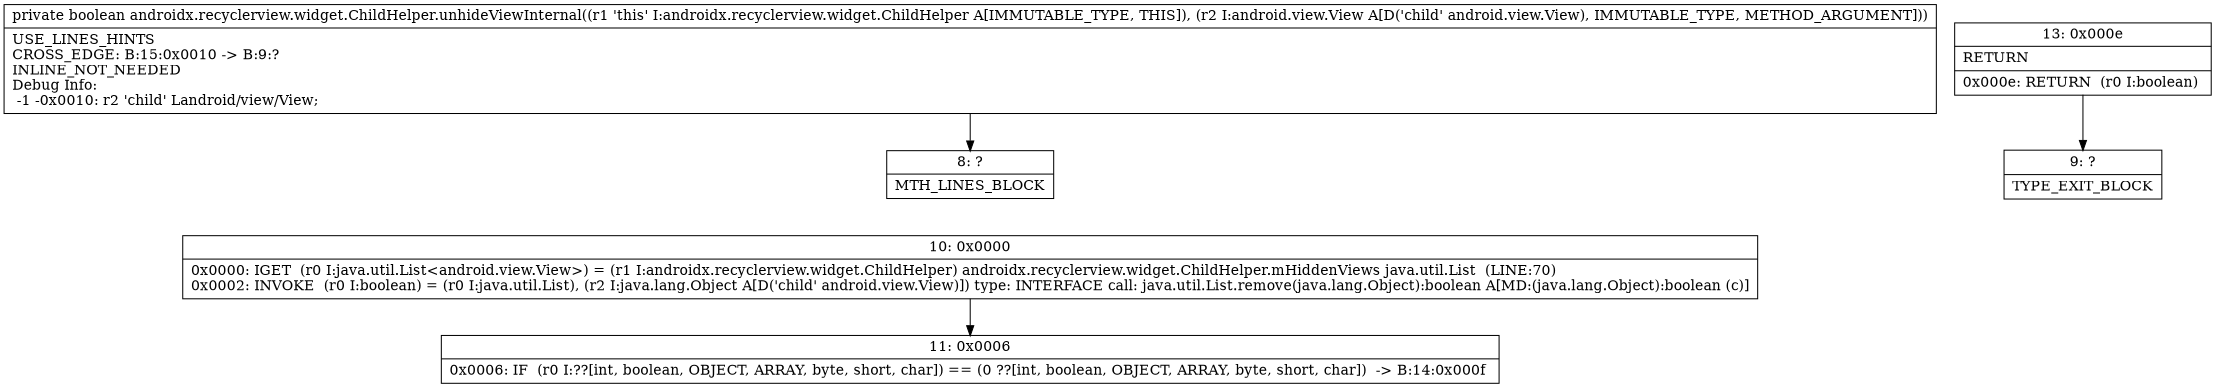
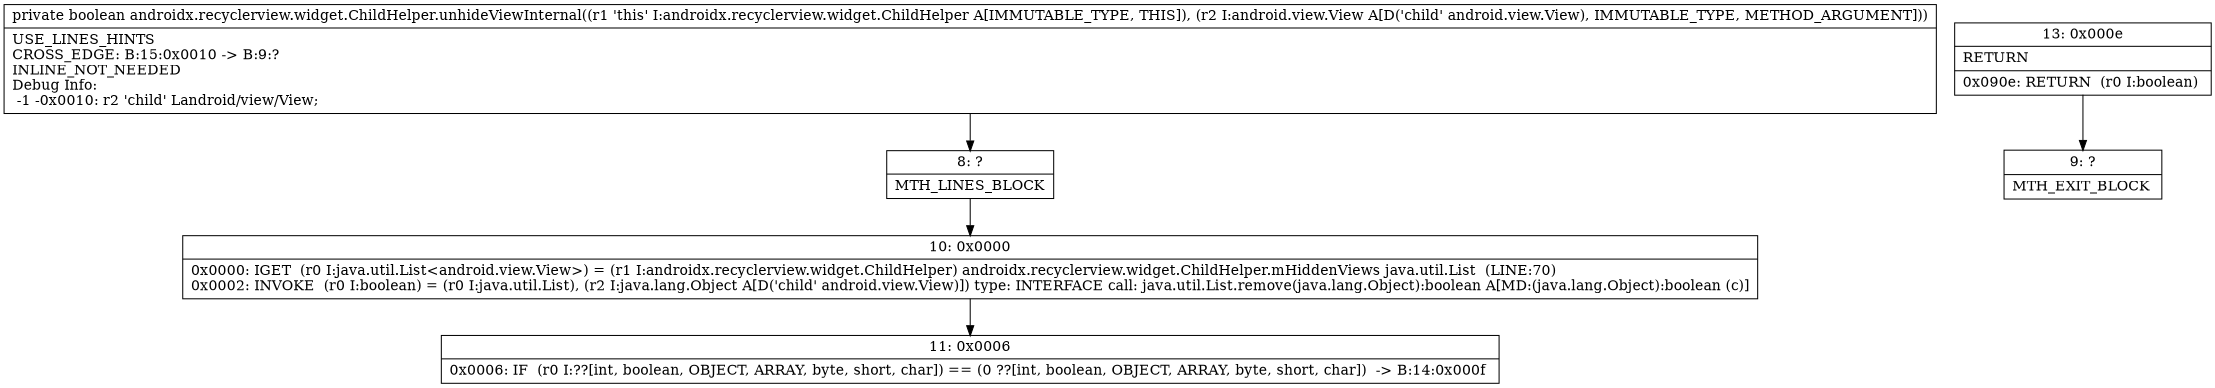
(2083, 82) -> (2083, 82)
(2083, 186) -> (2081, 186)
none -> (970, 212)
